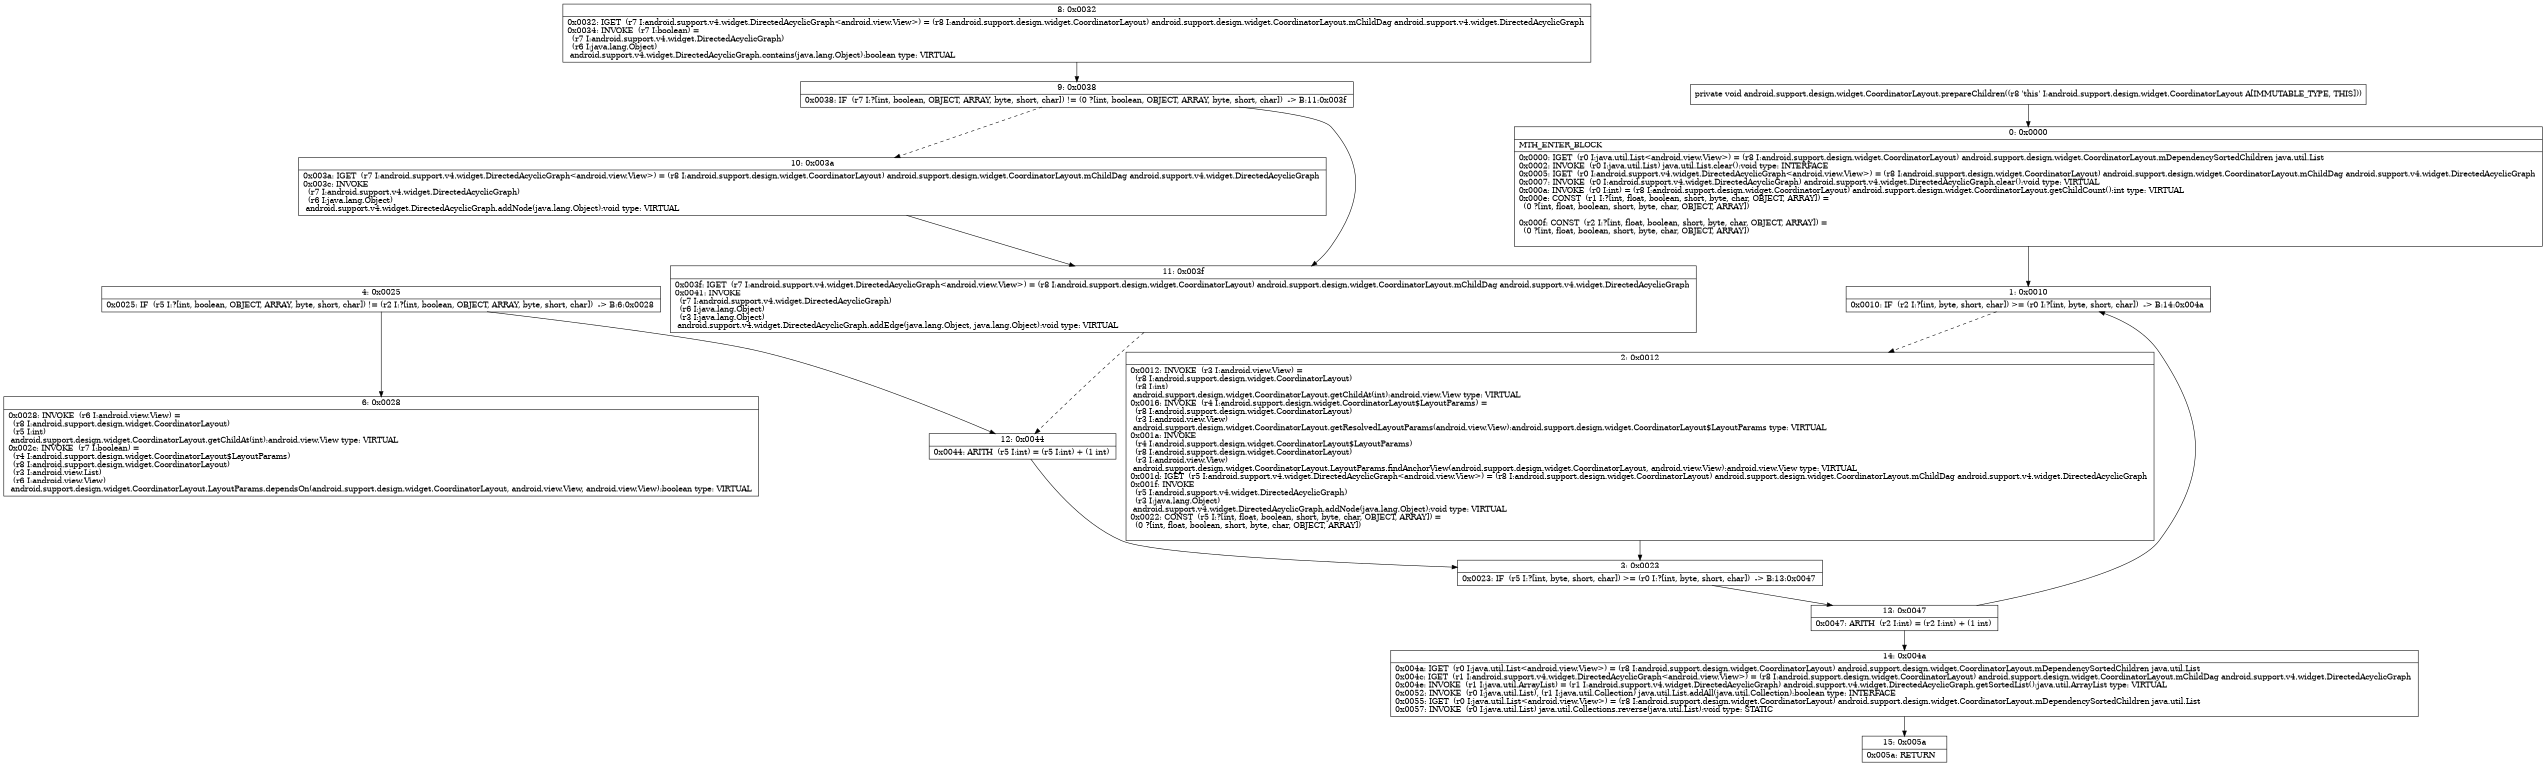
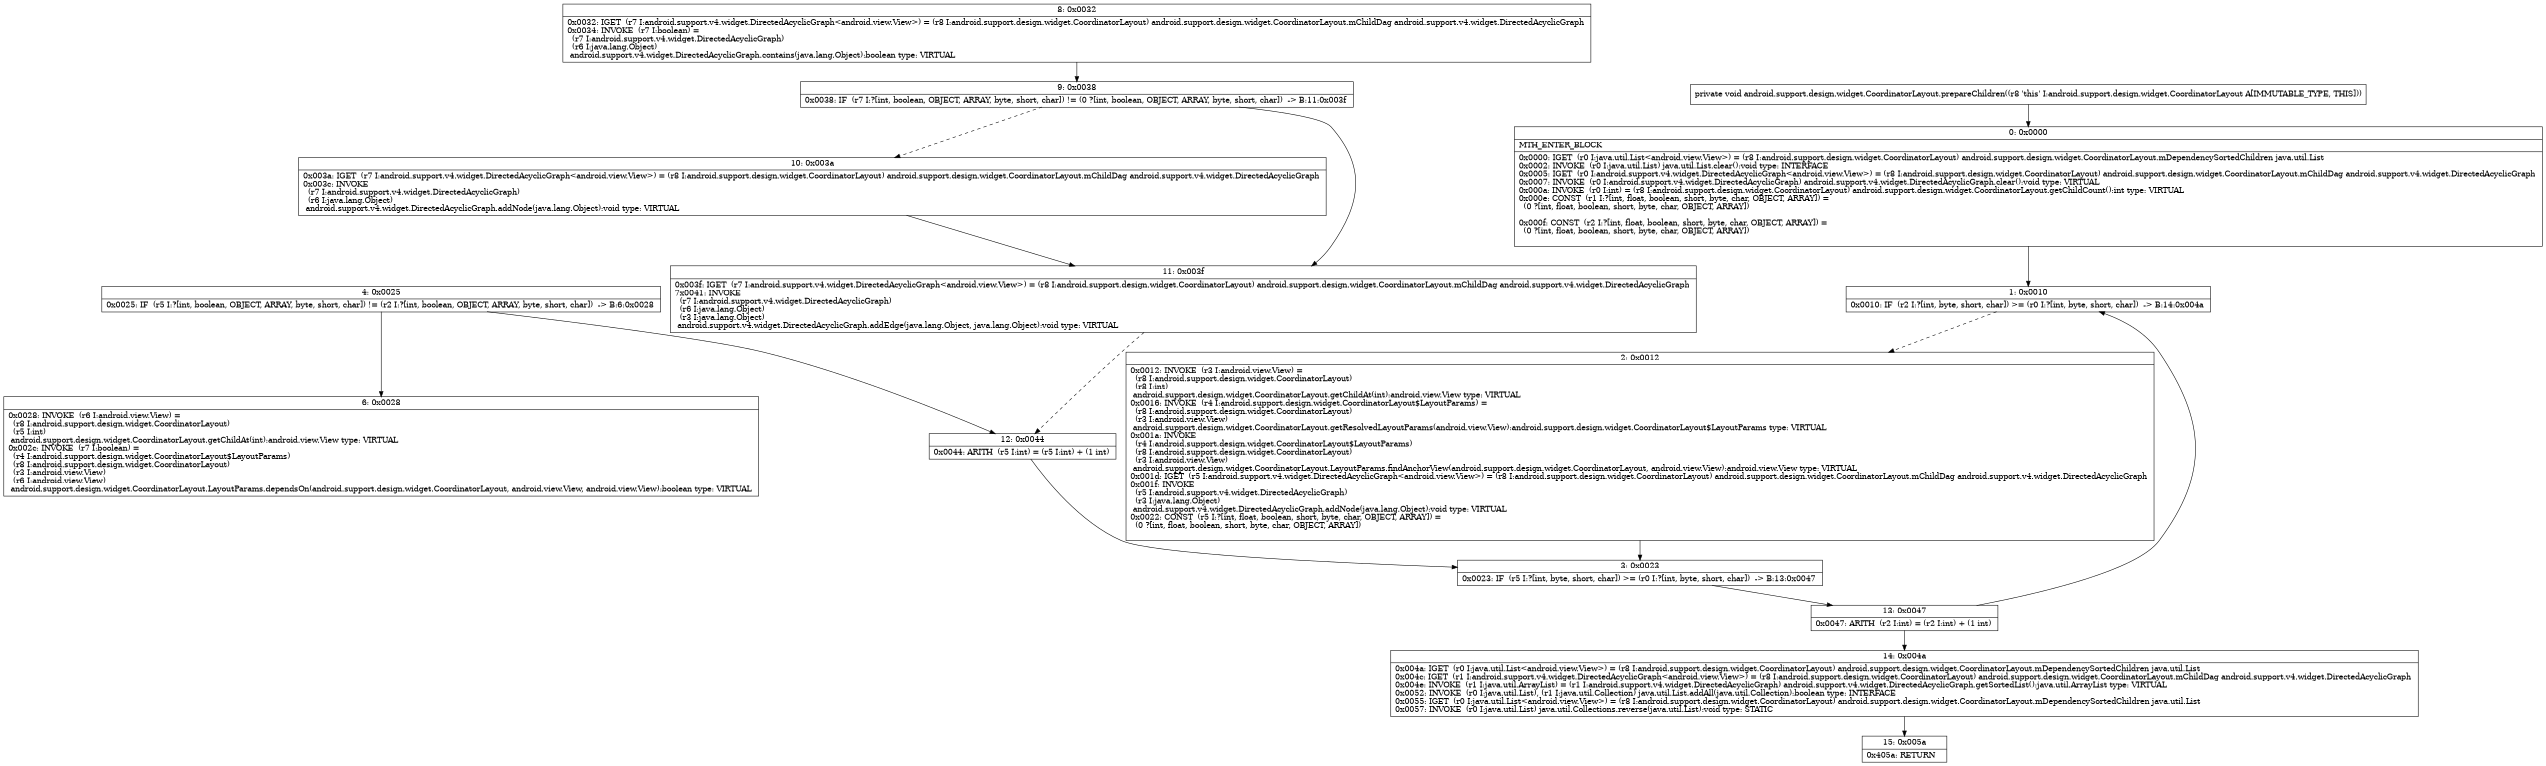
(710, 293) -> (710, 293)
(55, 473) -> (57, 473)
(1904, 755) -> (1904, 755)
